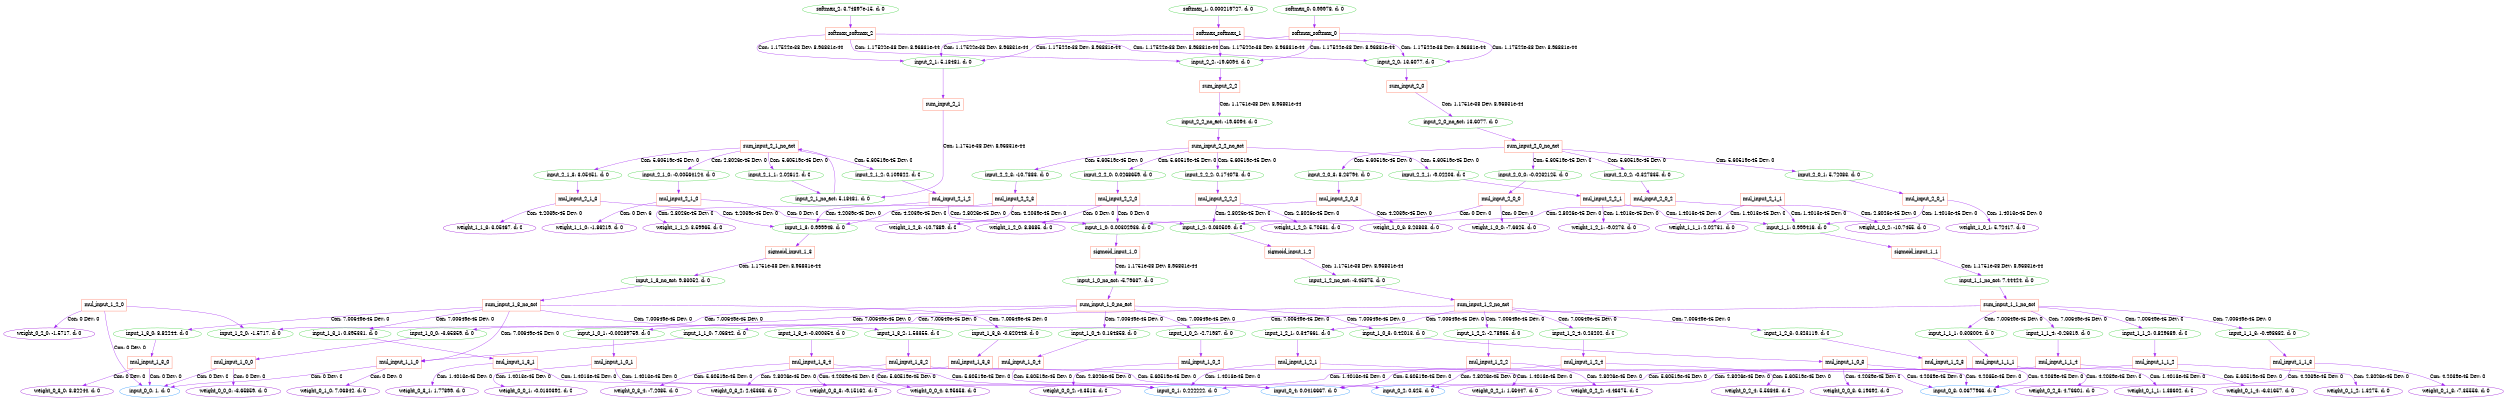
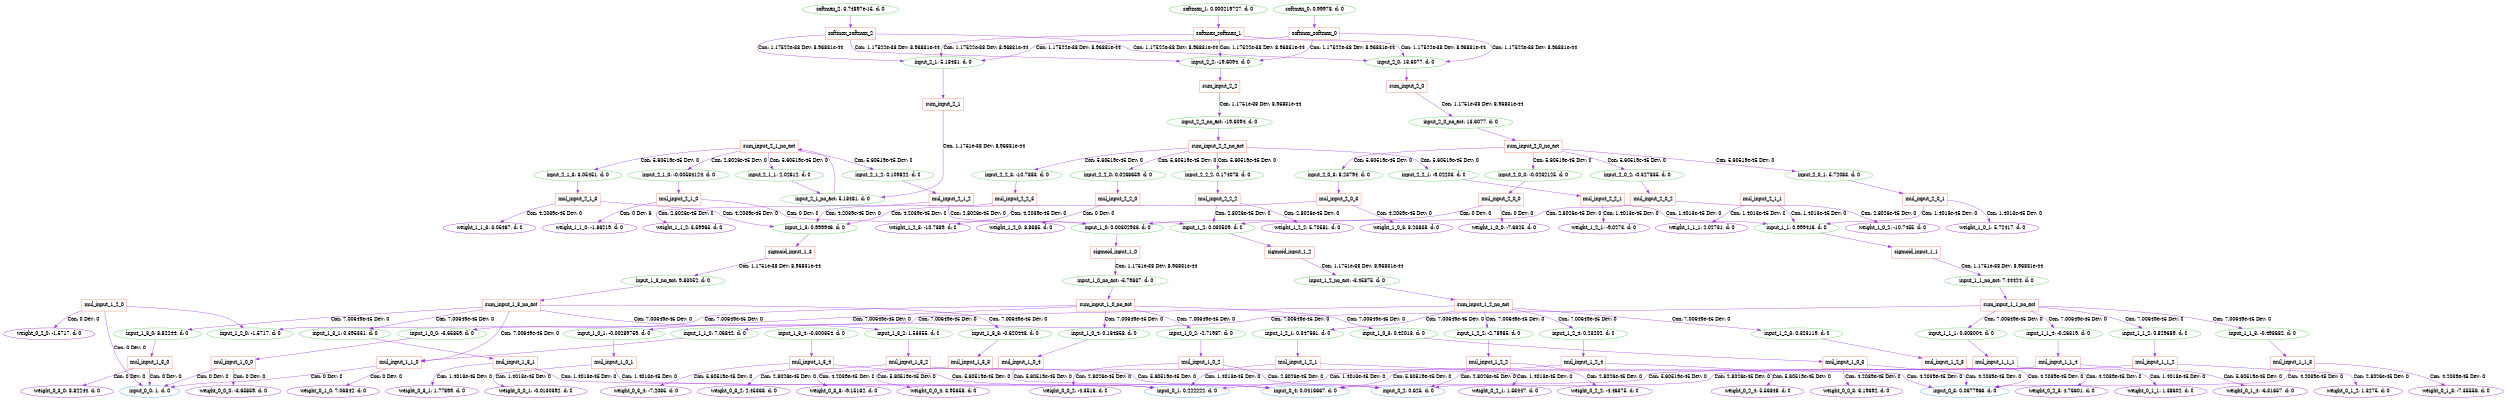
(1118, 212) -> none
(1994, 377) -> (1994, 377)
none -> (1275, 381)
